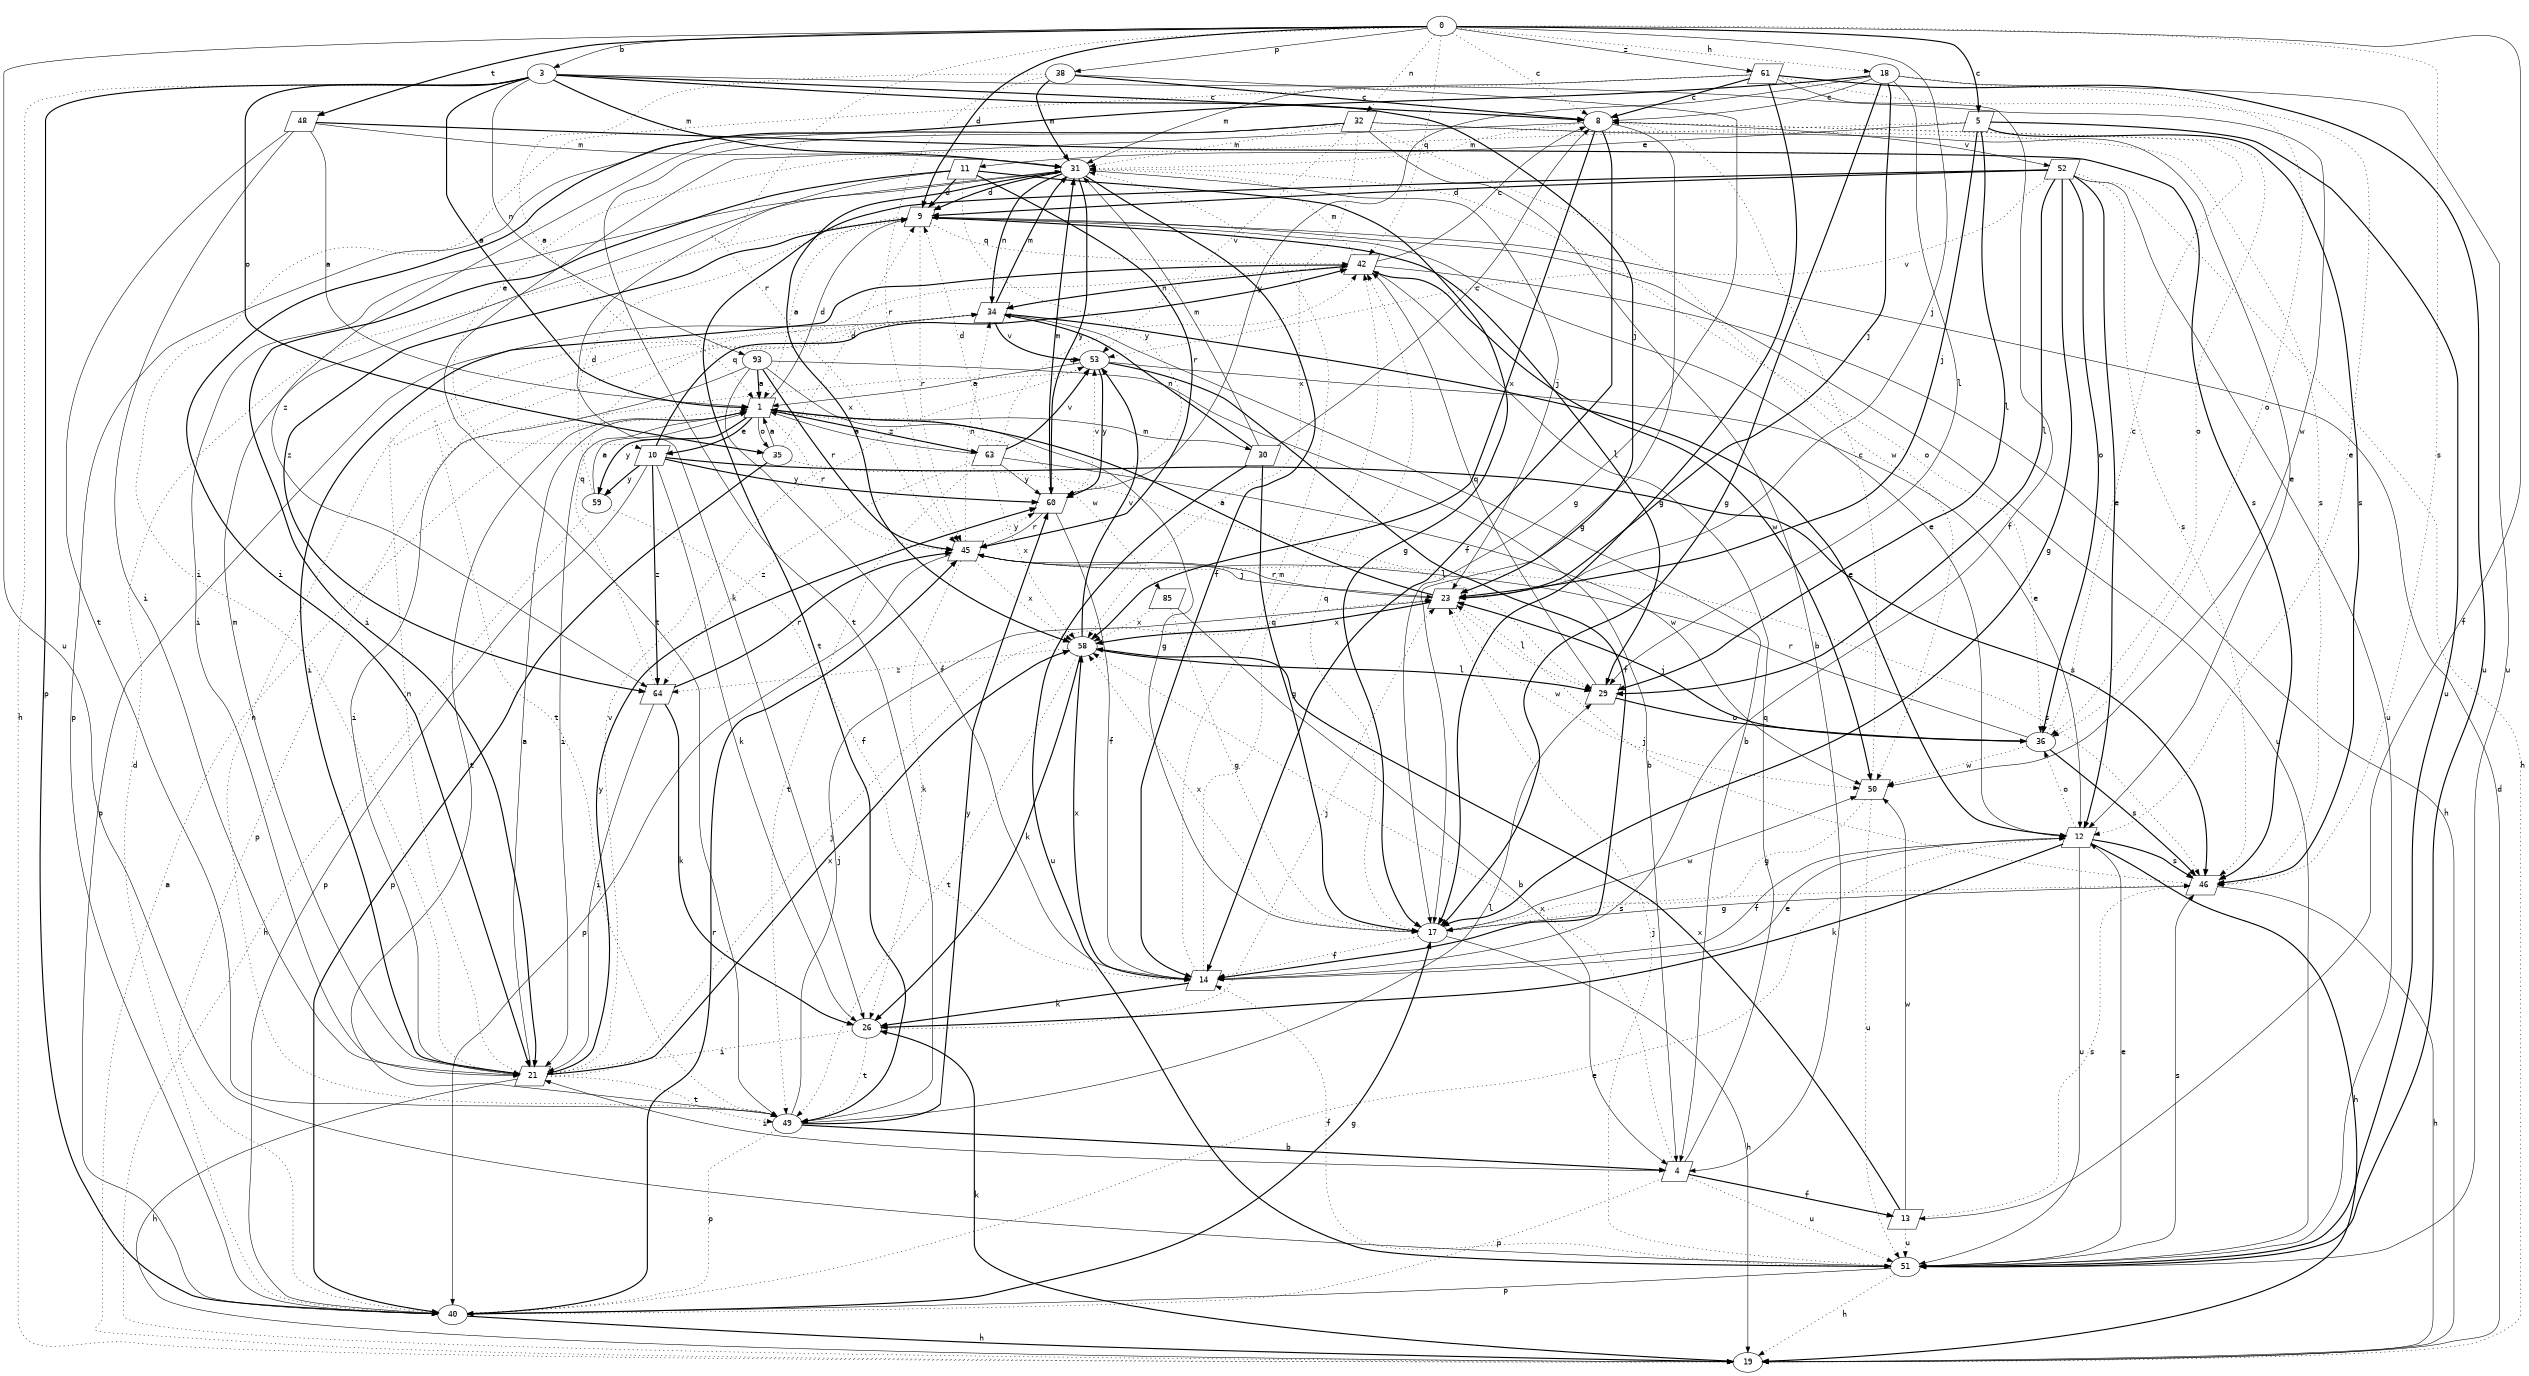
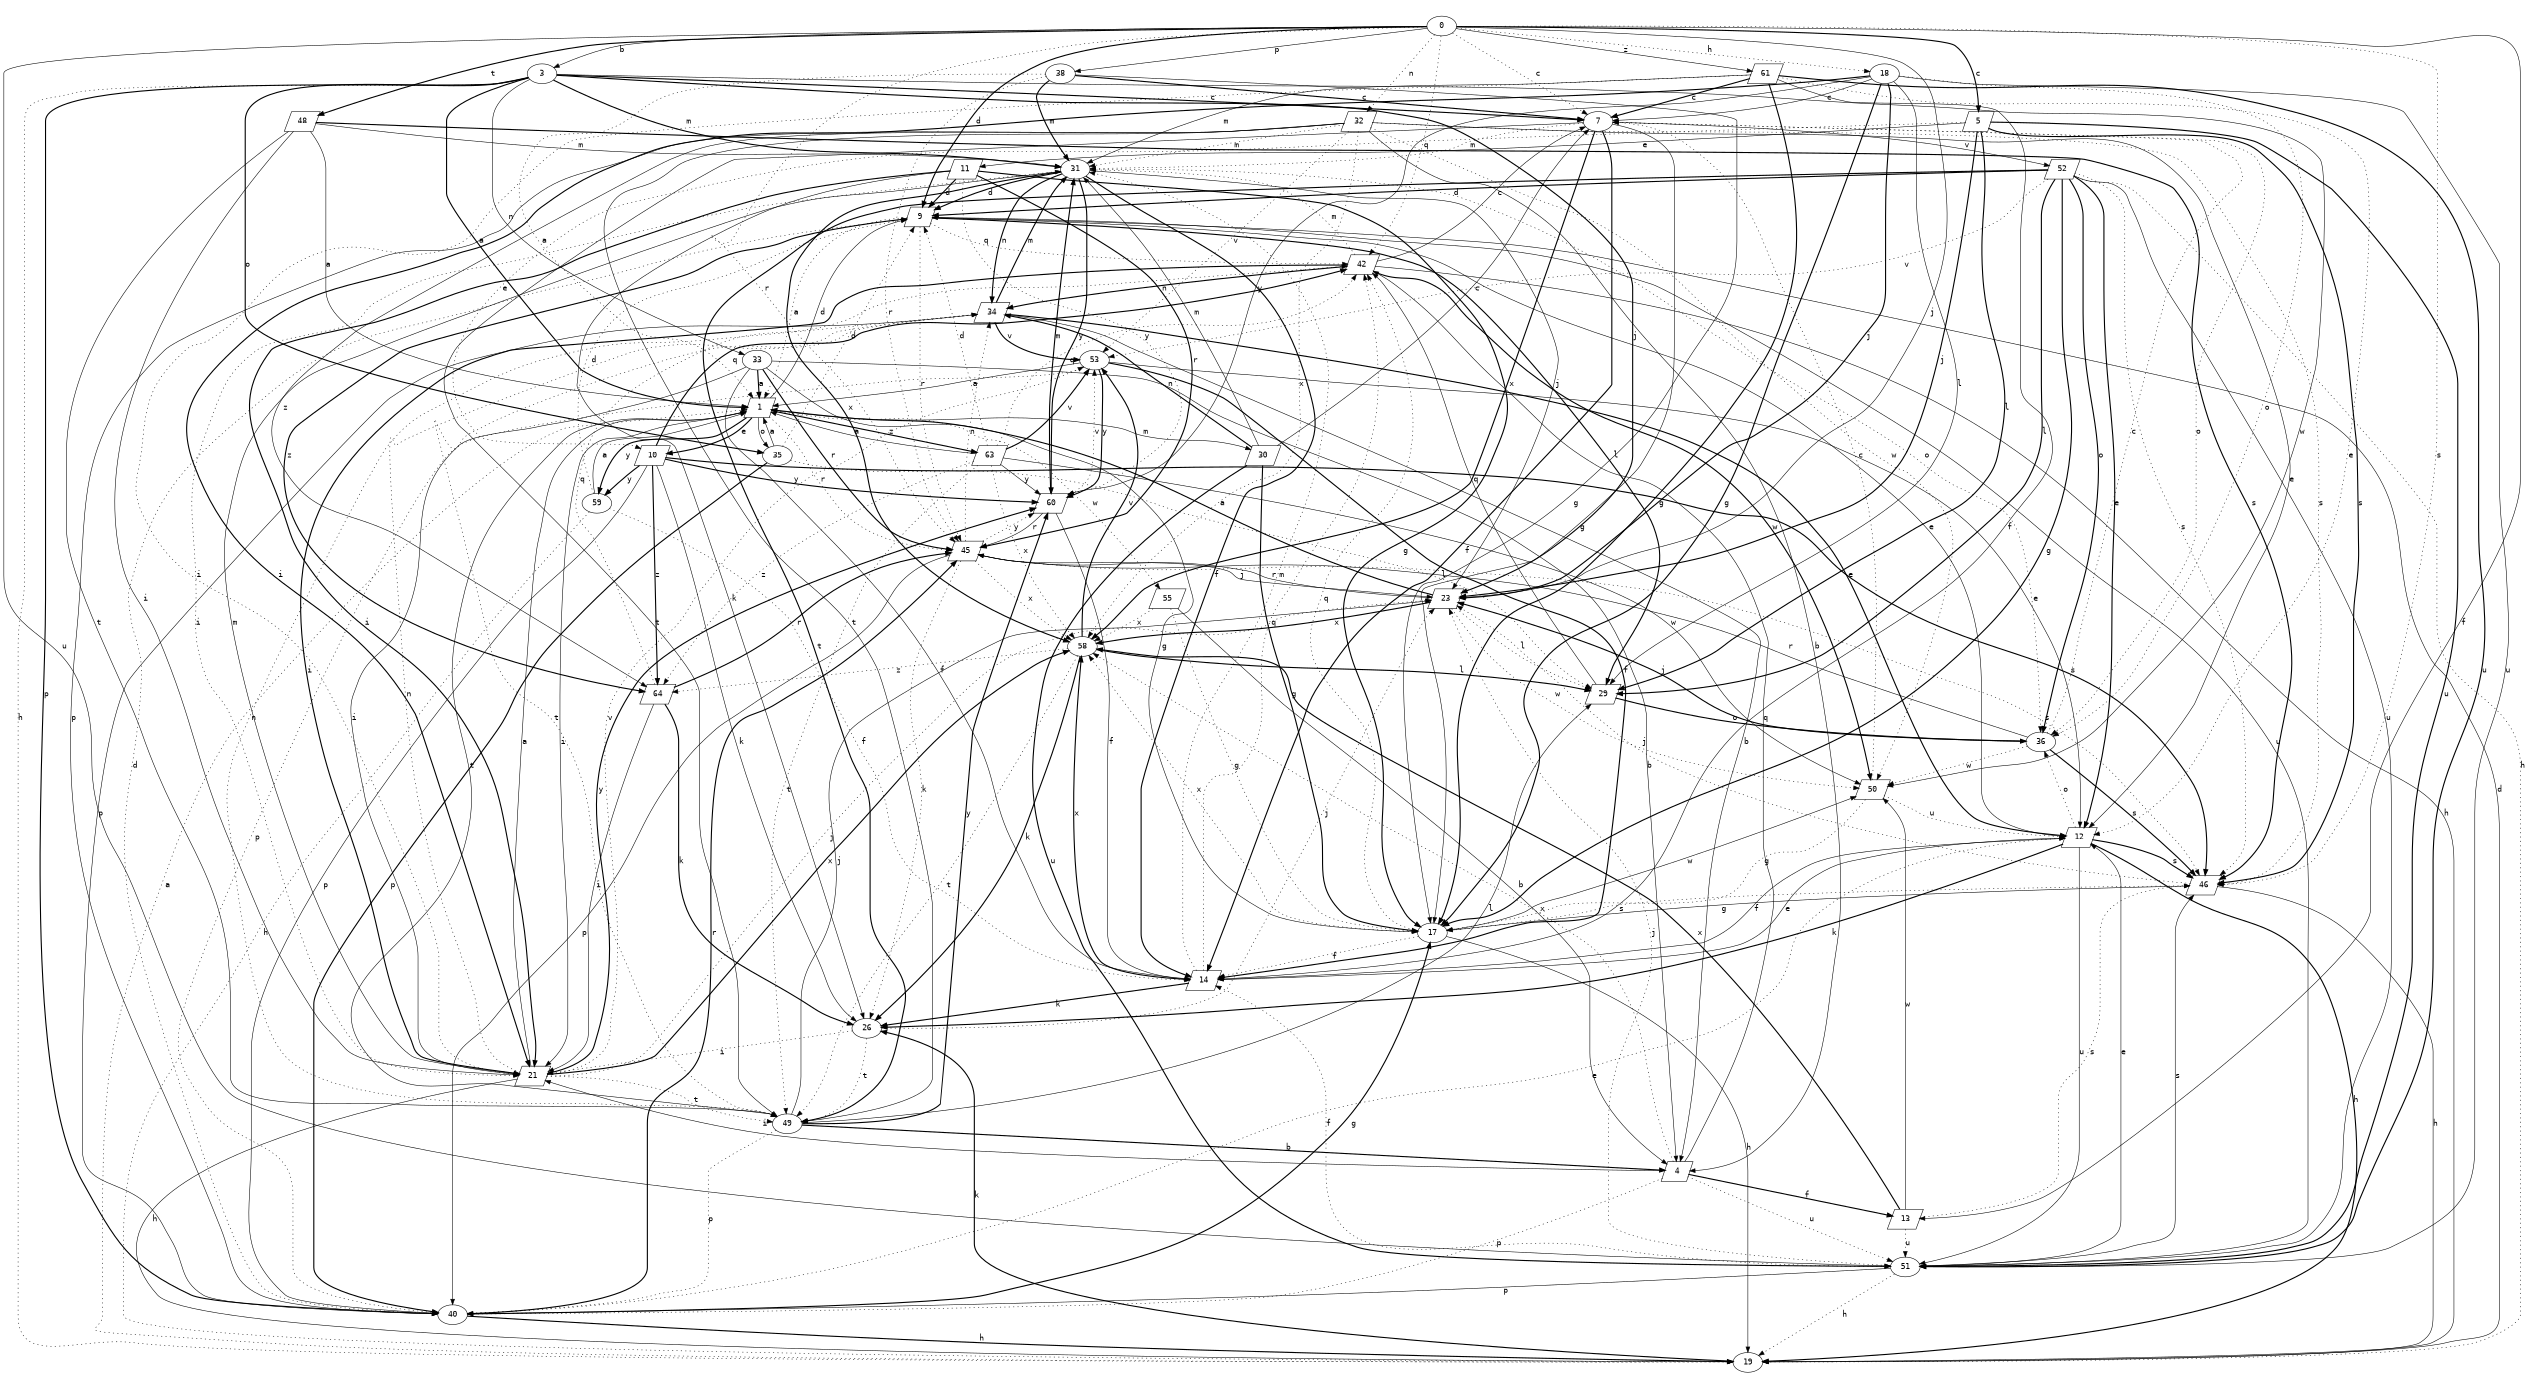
(1598, 121) -> (1598, 121)
(757, 360) -> (757, 360)
(229, 378) -> (229, 378)
(1167, 599) -> (1167, 599)
(1866, 1029) -> (1969, 827)
